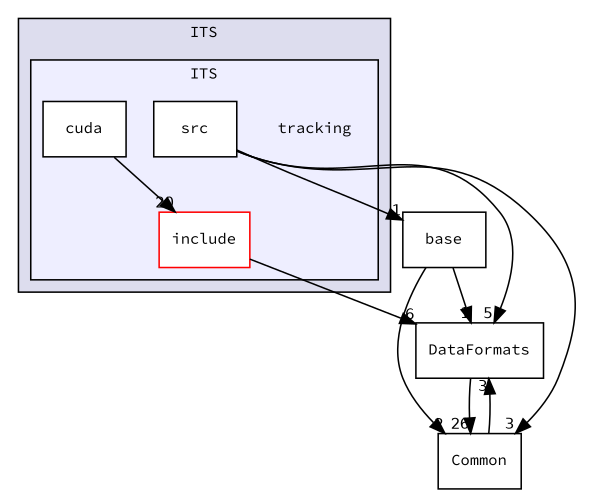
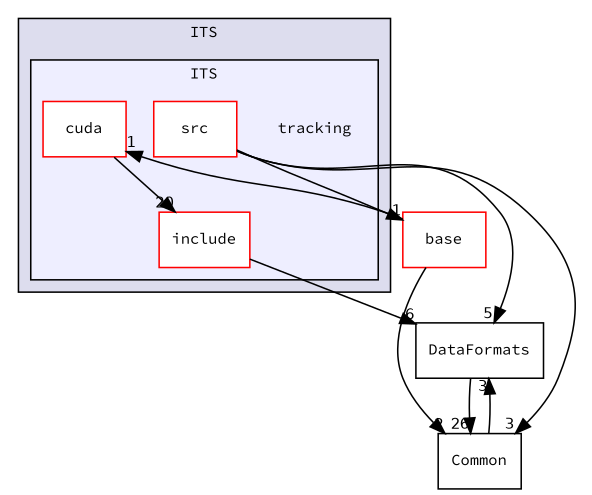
(85, 129) -> (85, 129)
(195, 129) -> (195, 129)
(444, 240) -> (444, 240)
(460, 288) -> (272, 186)
